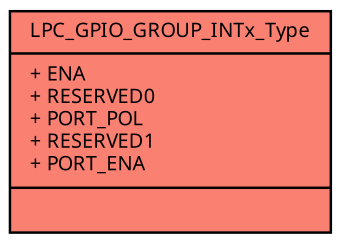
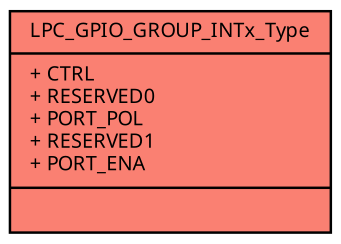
(58, 75) -> (63, 75)
